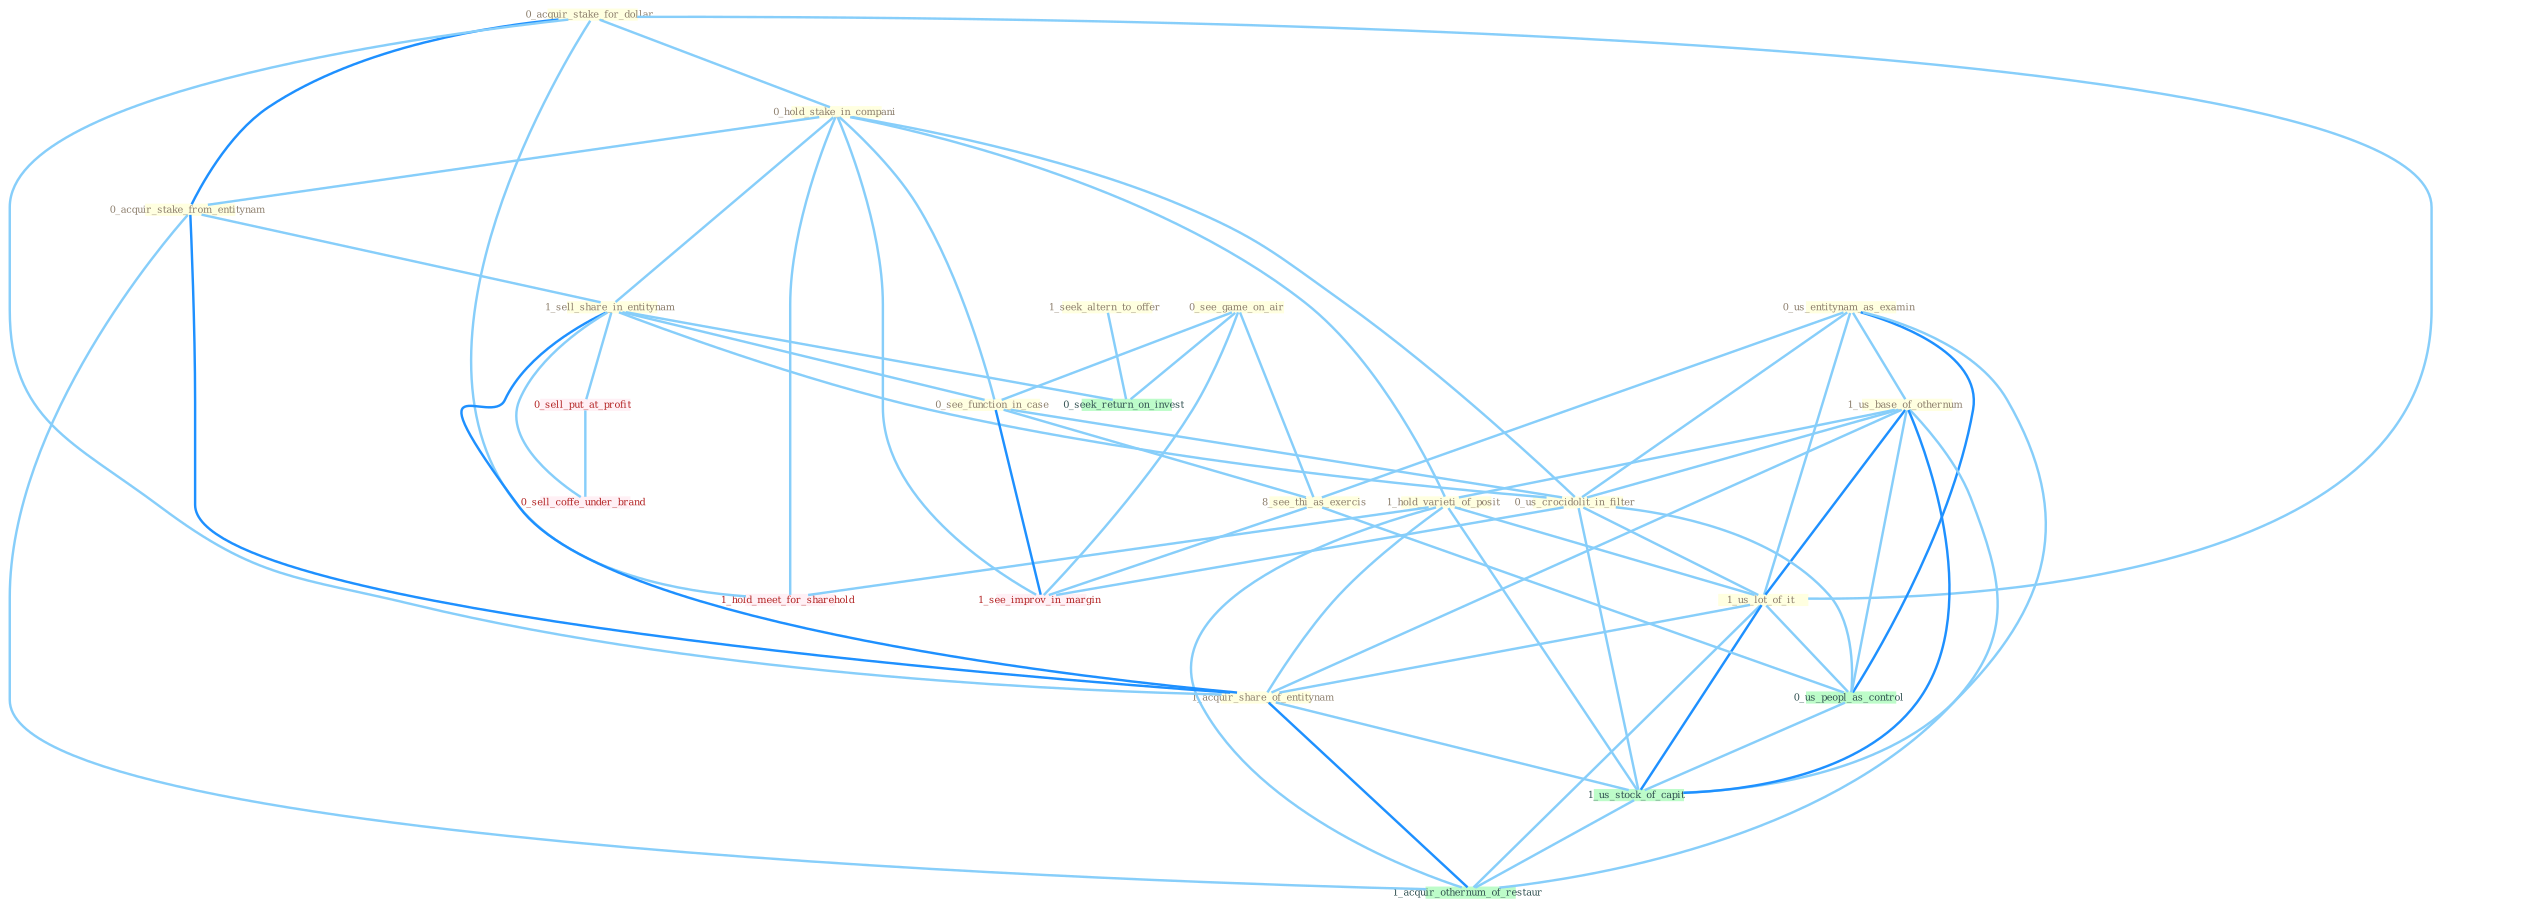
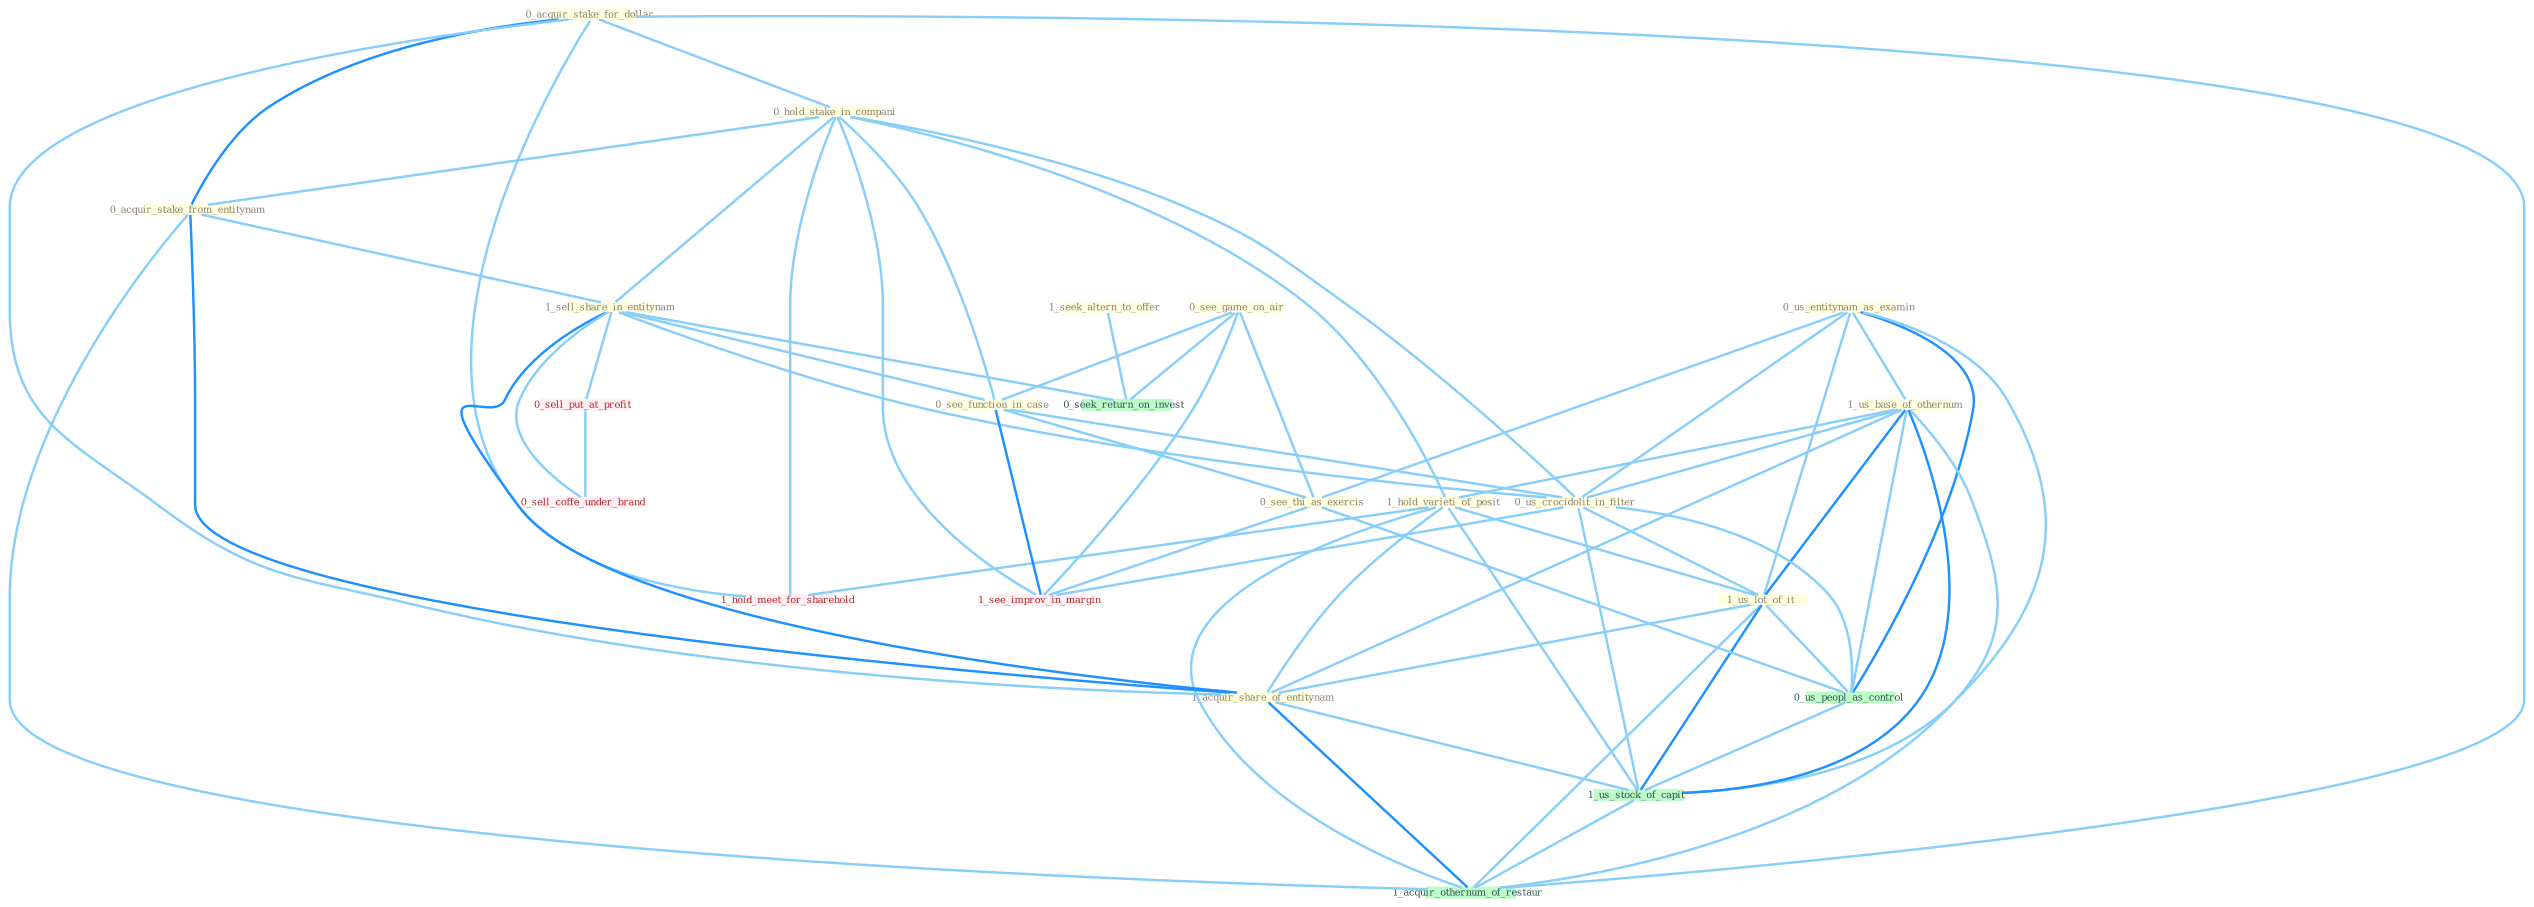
(1978, 70) -> (2362, 119)
(1315, 502) -> (1315, 502)
